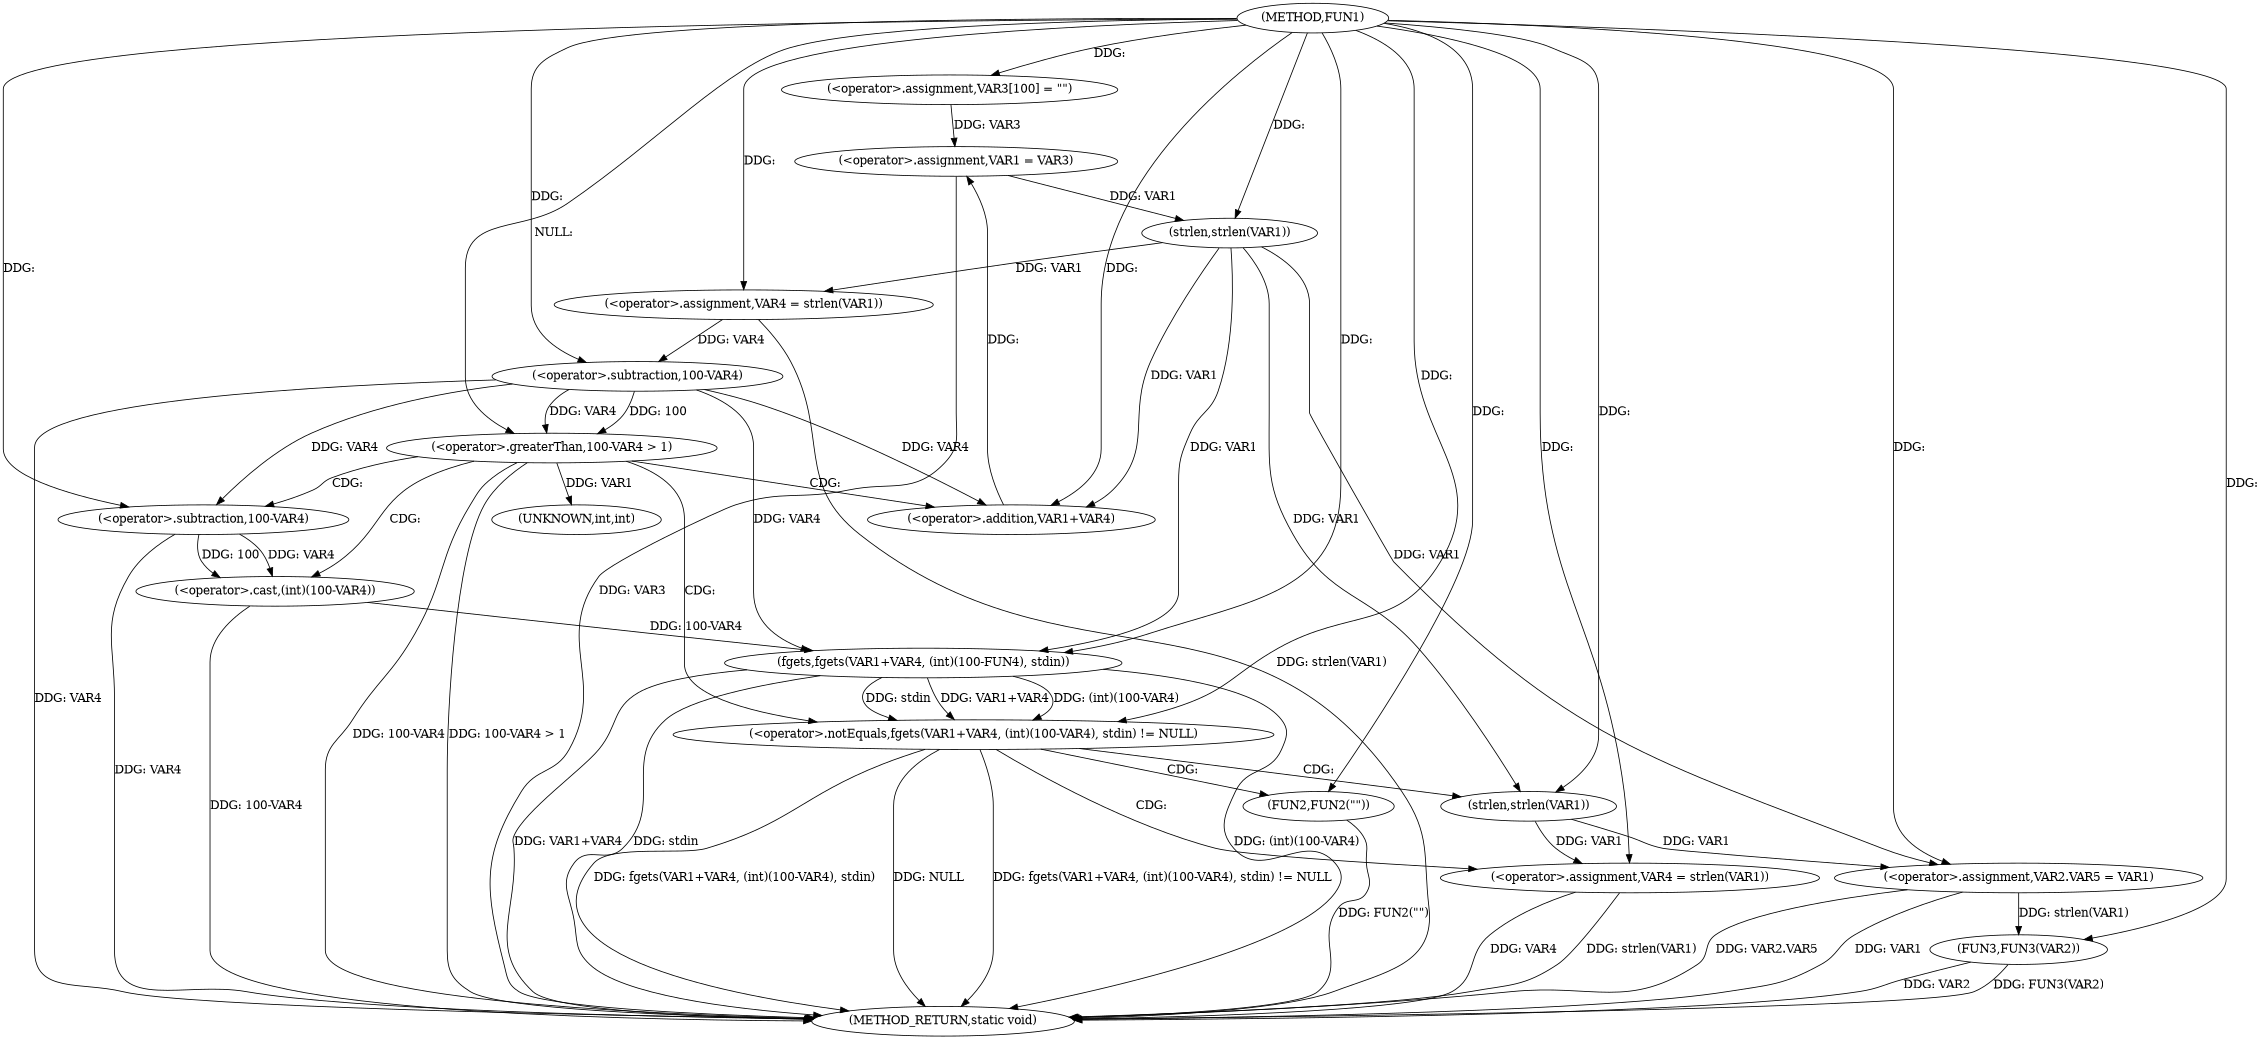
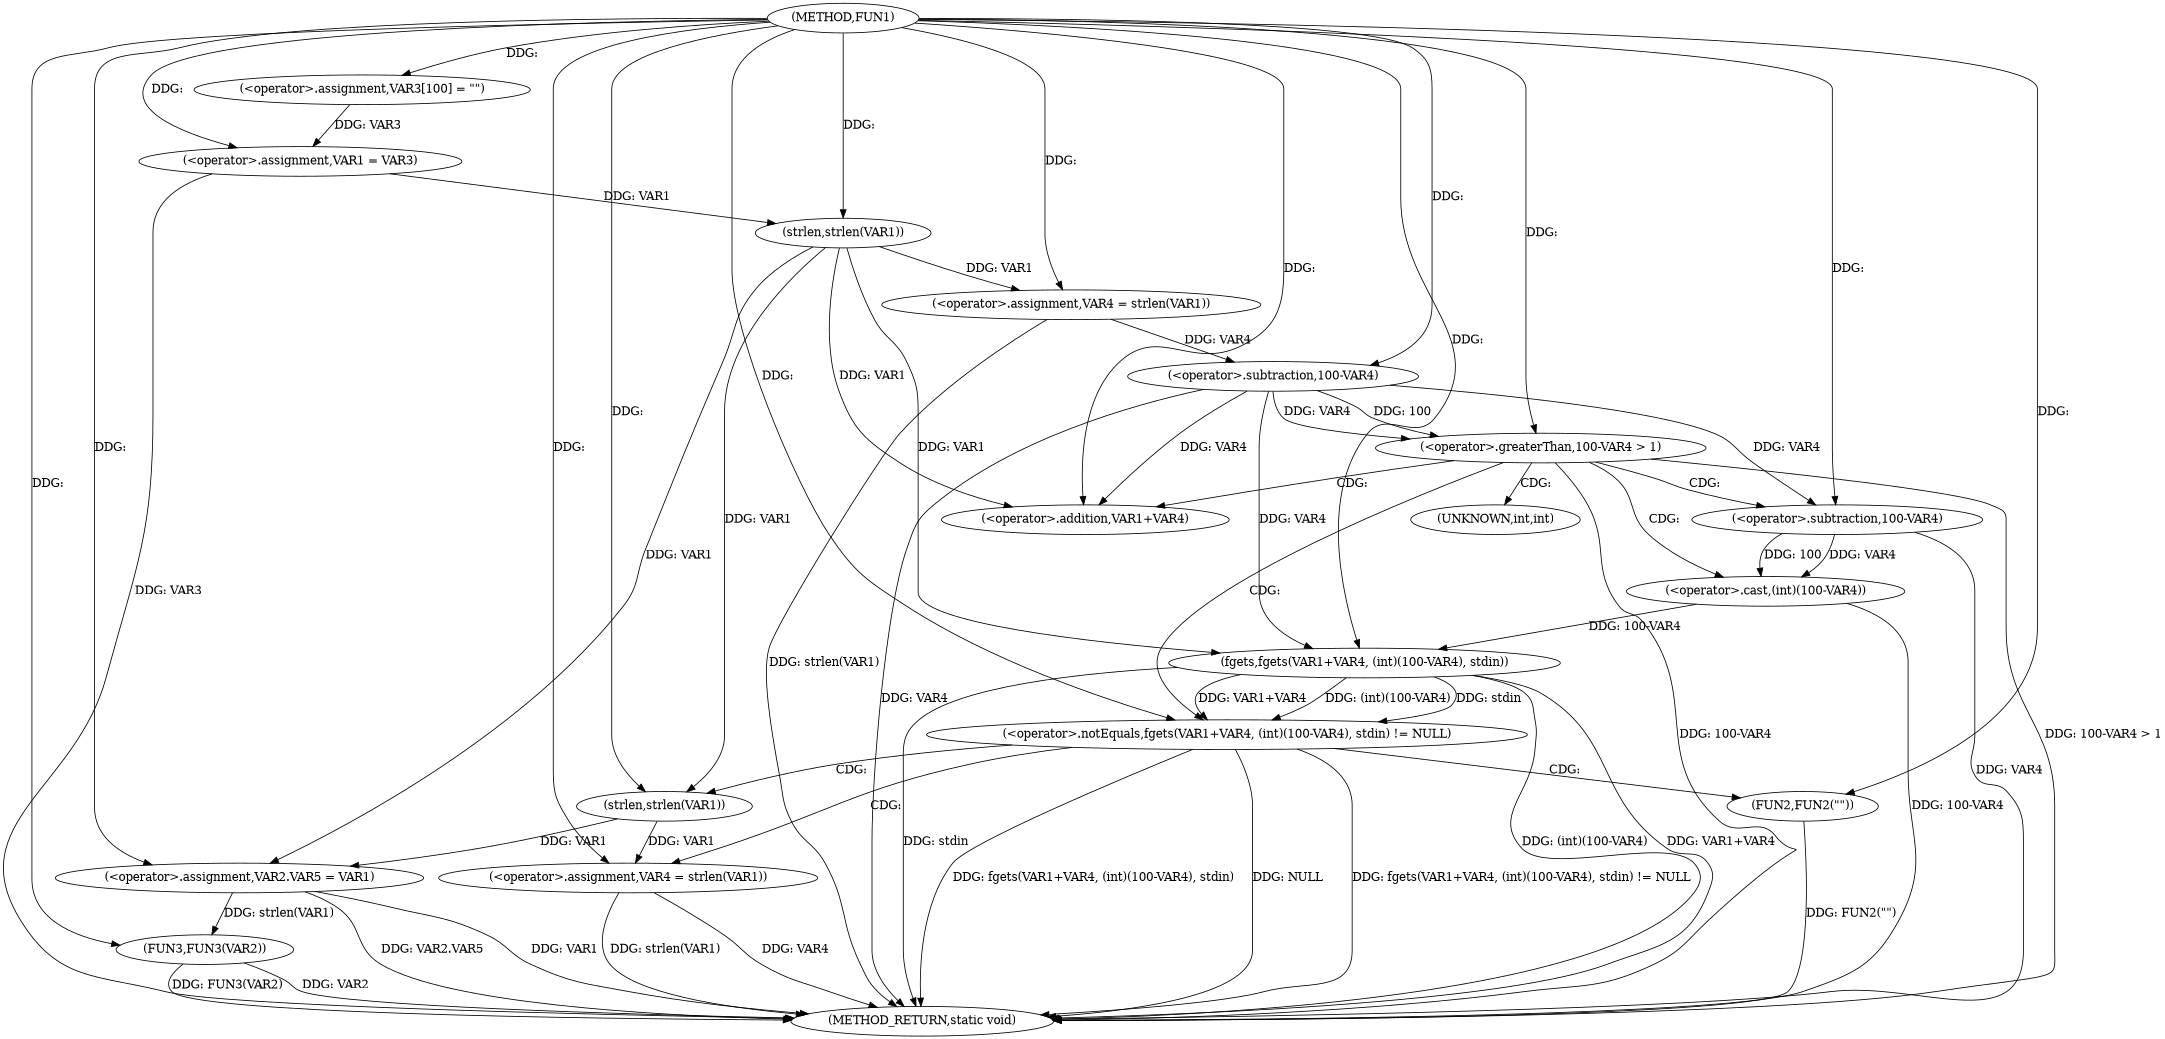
(556, 233) -> (1544, 233)
(988, 344) -> (356, 35)
(600, 484) -> (1538, 484)
(923, 663) -> (1365, 663)
